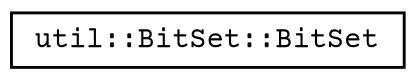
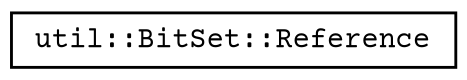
(208, 40) -> (234, 40)
